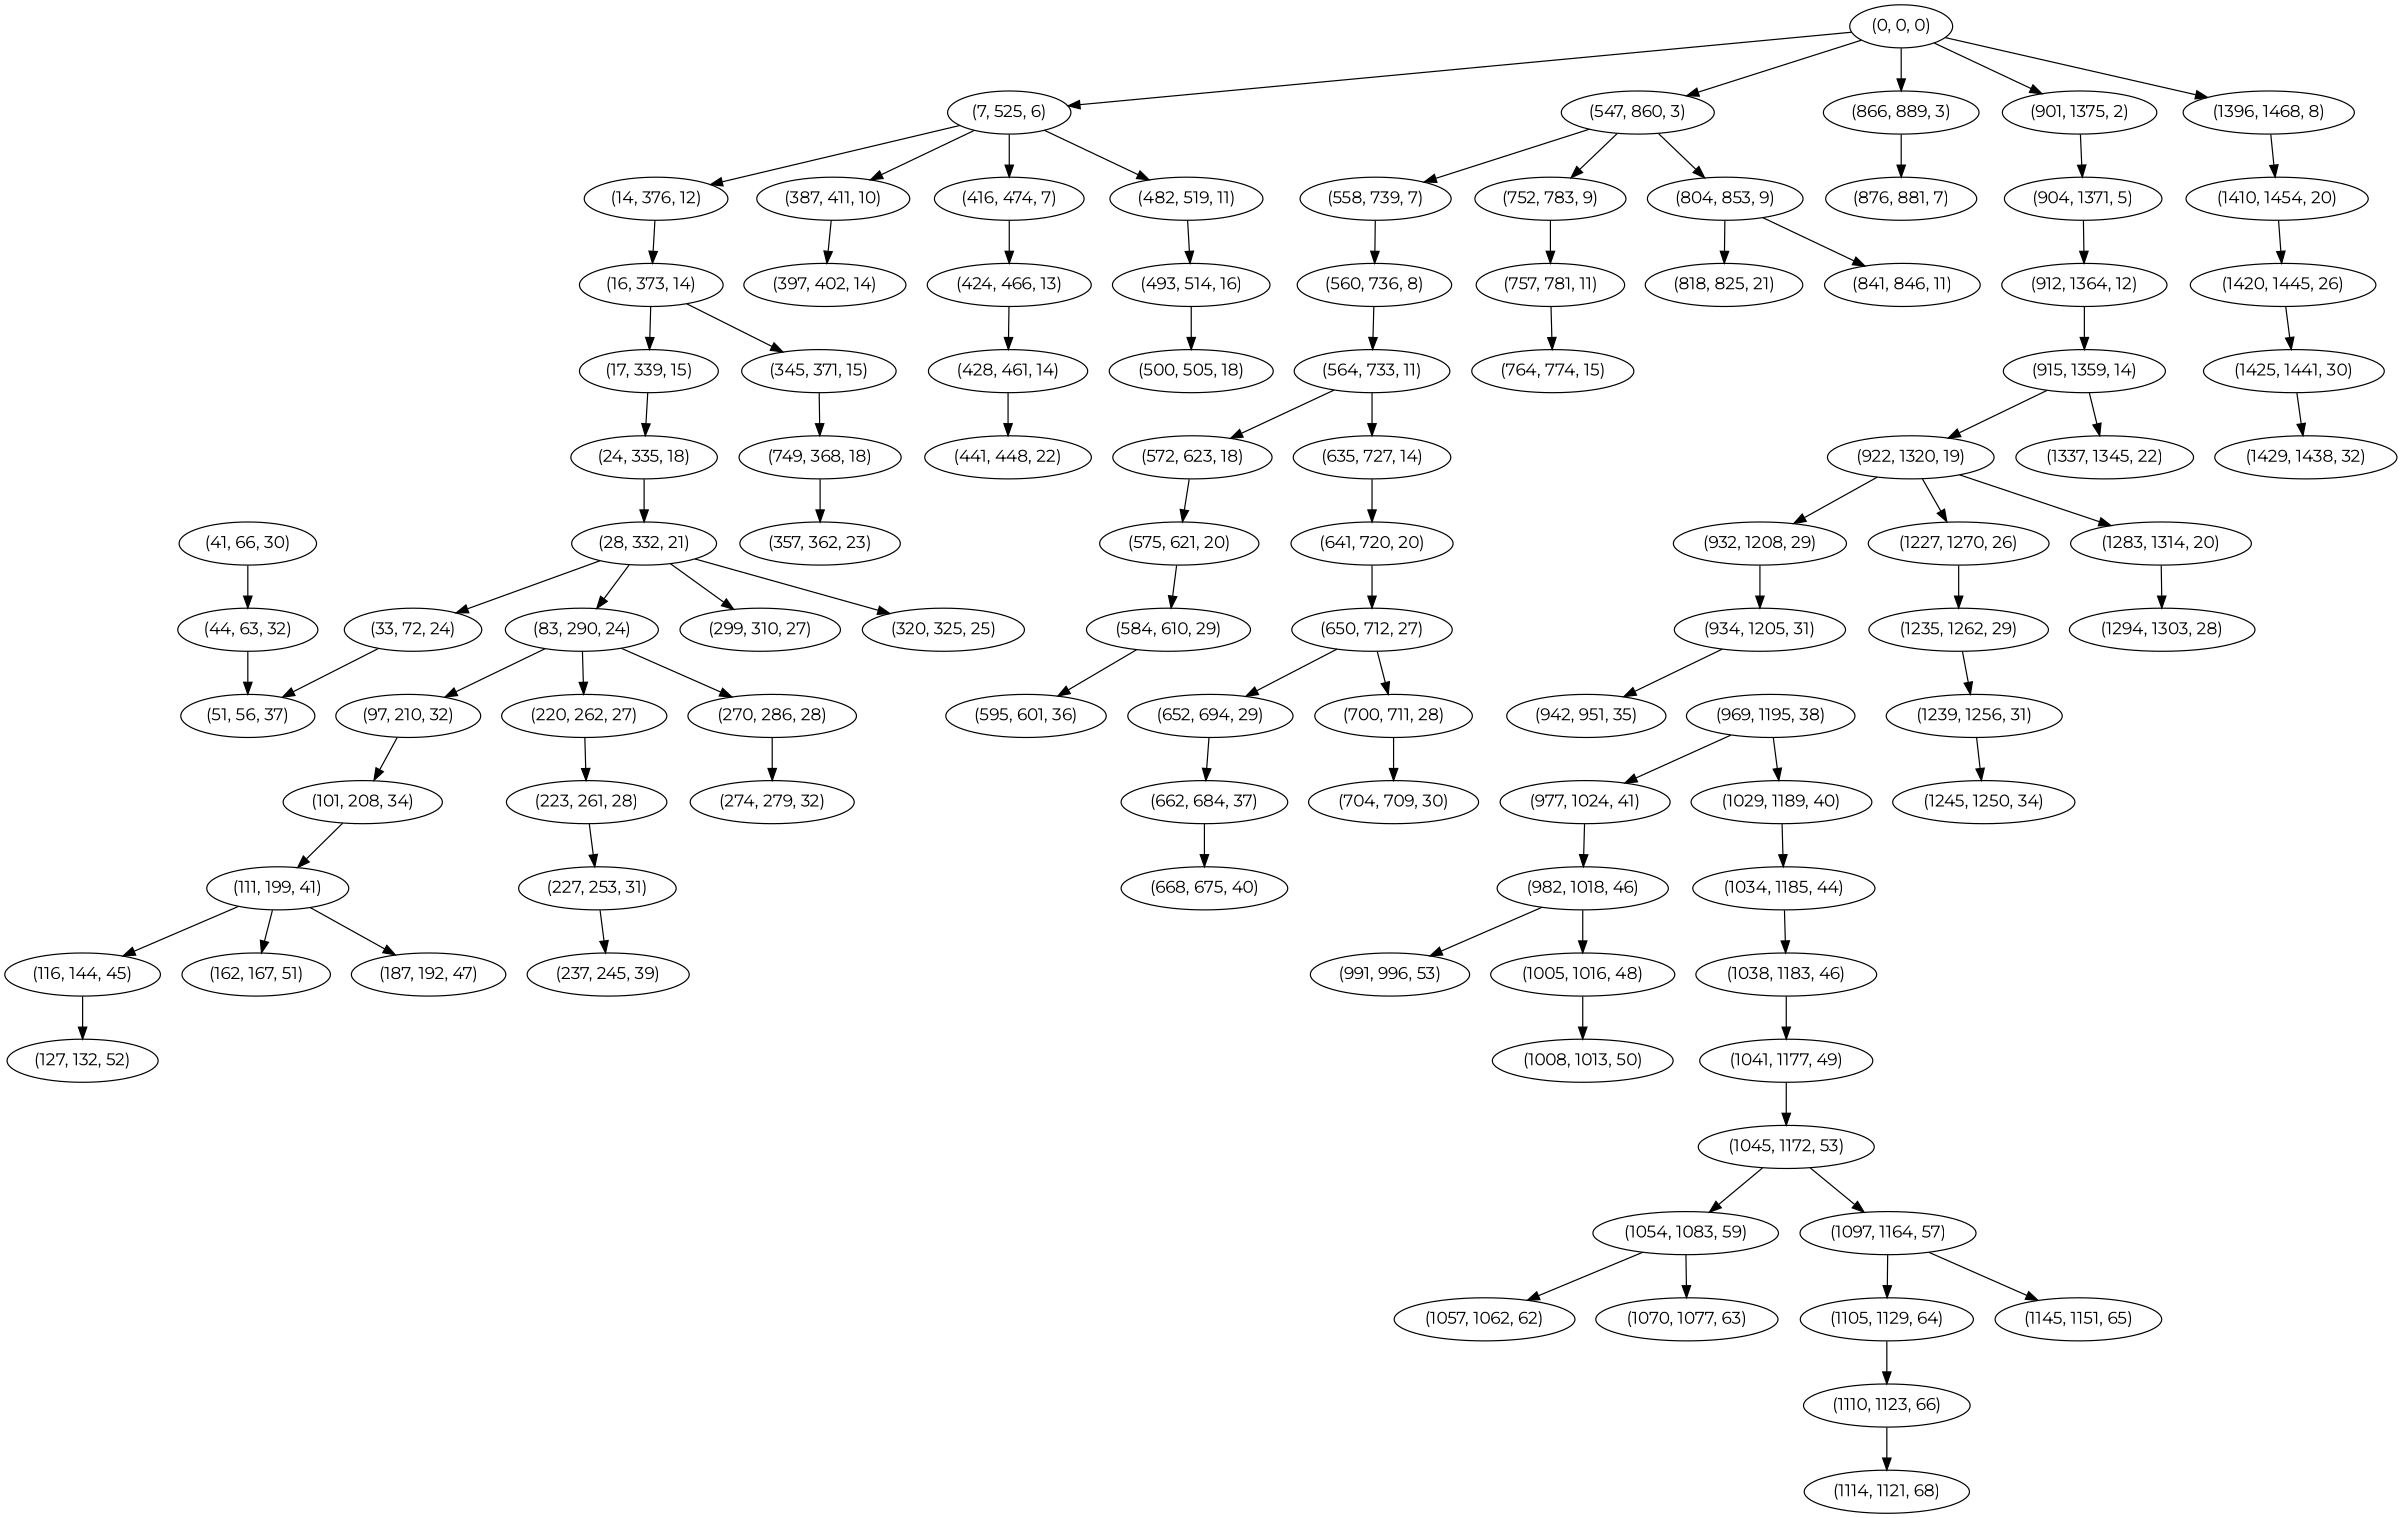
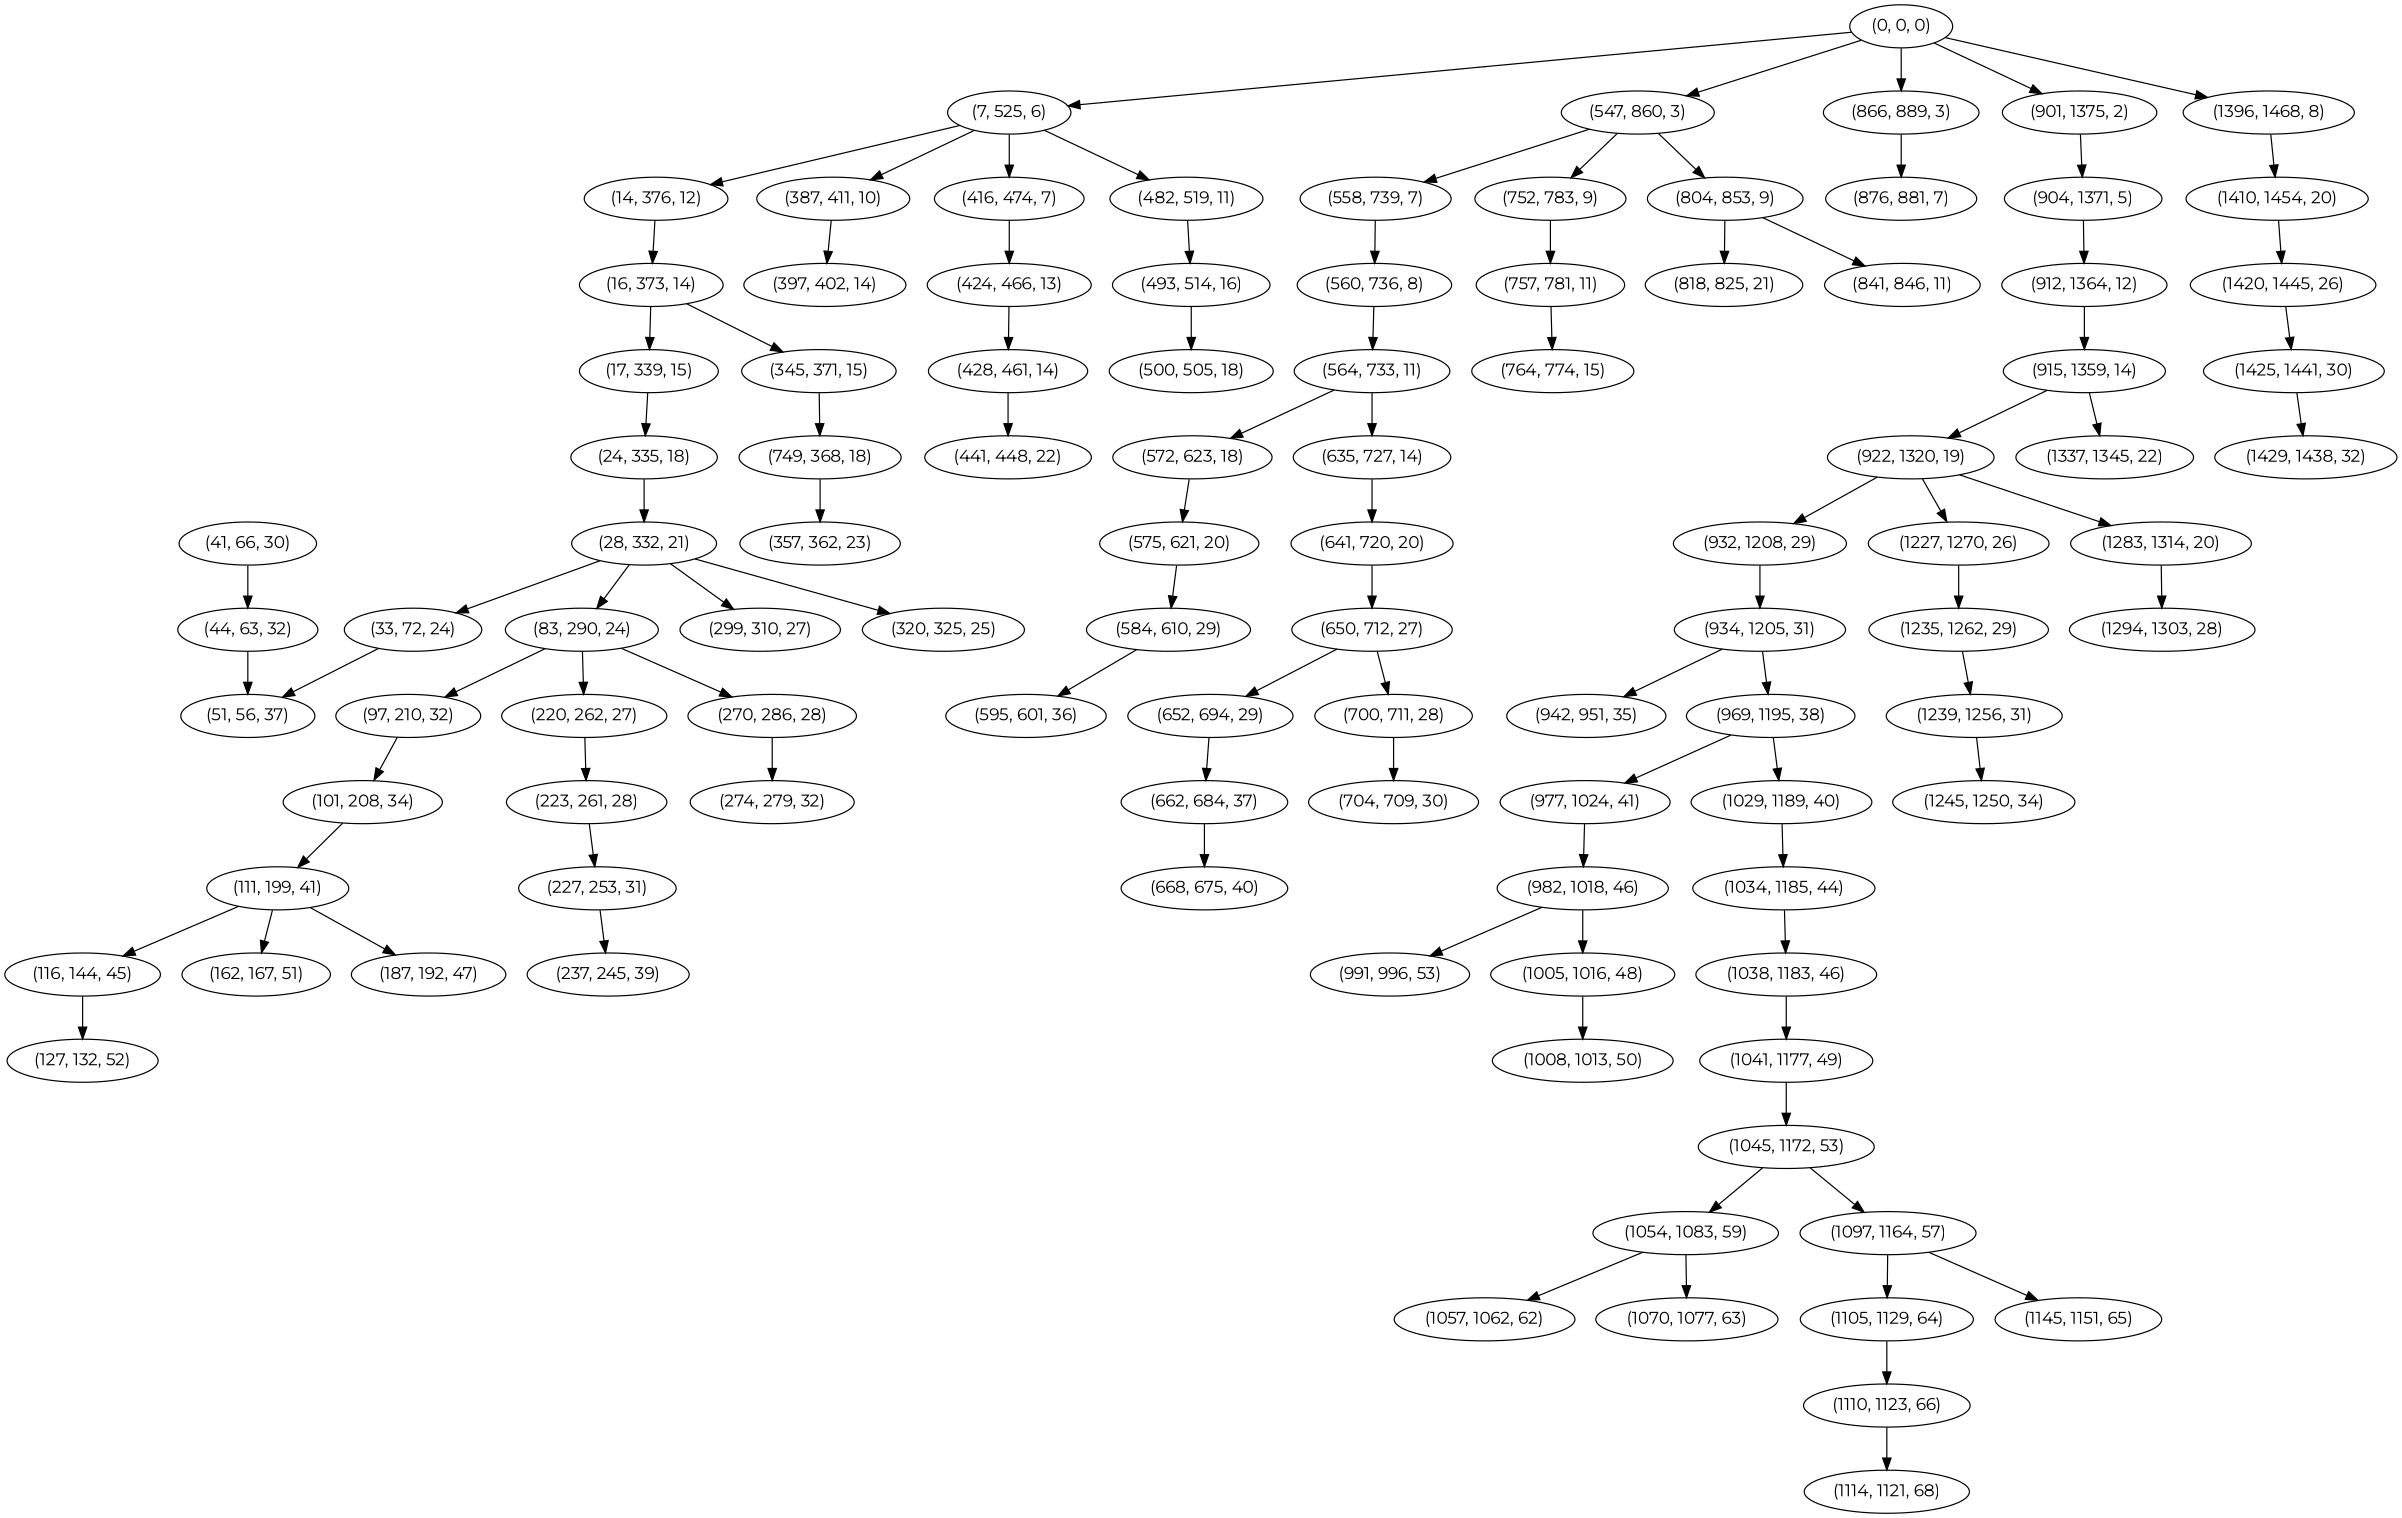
none -> (1765, 667)
